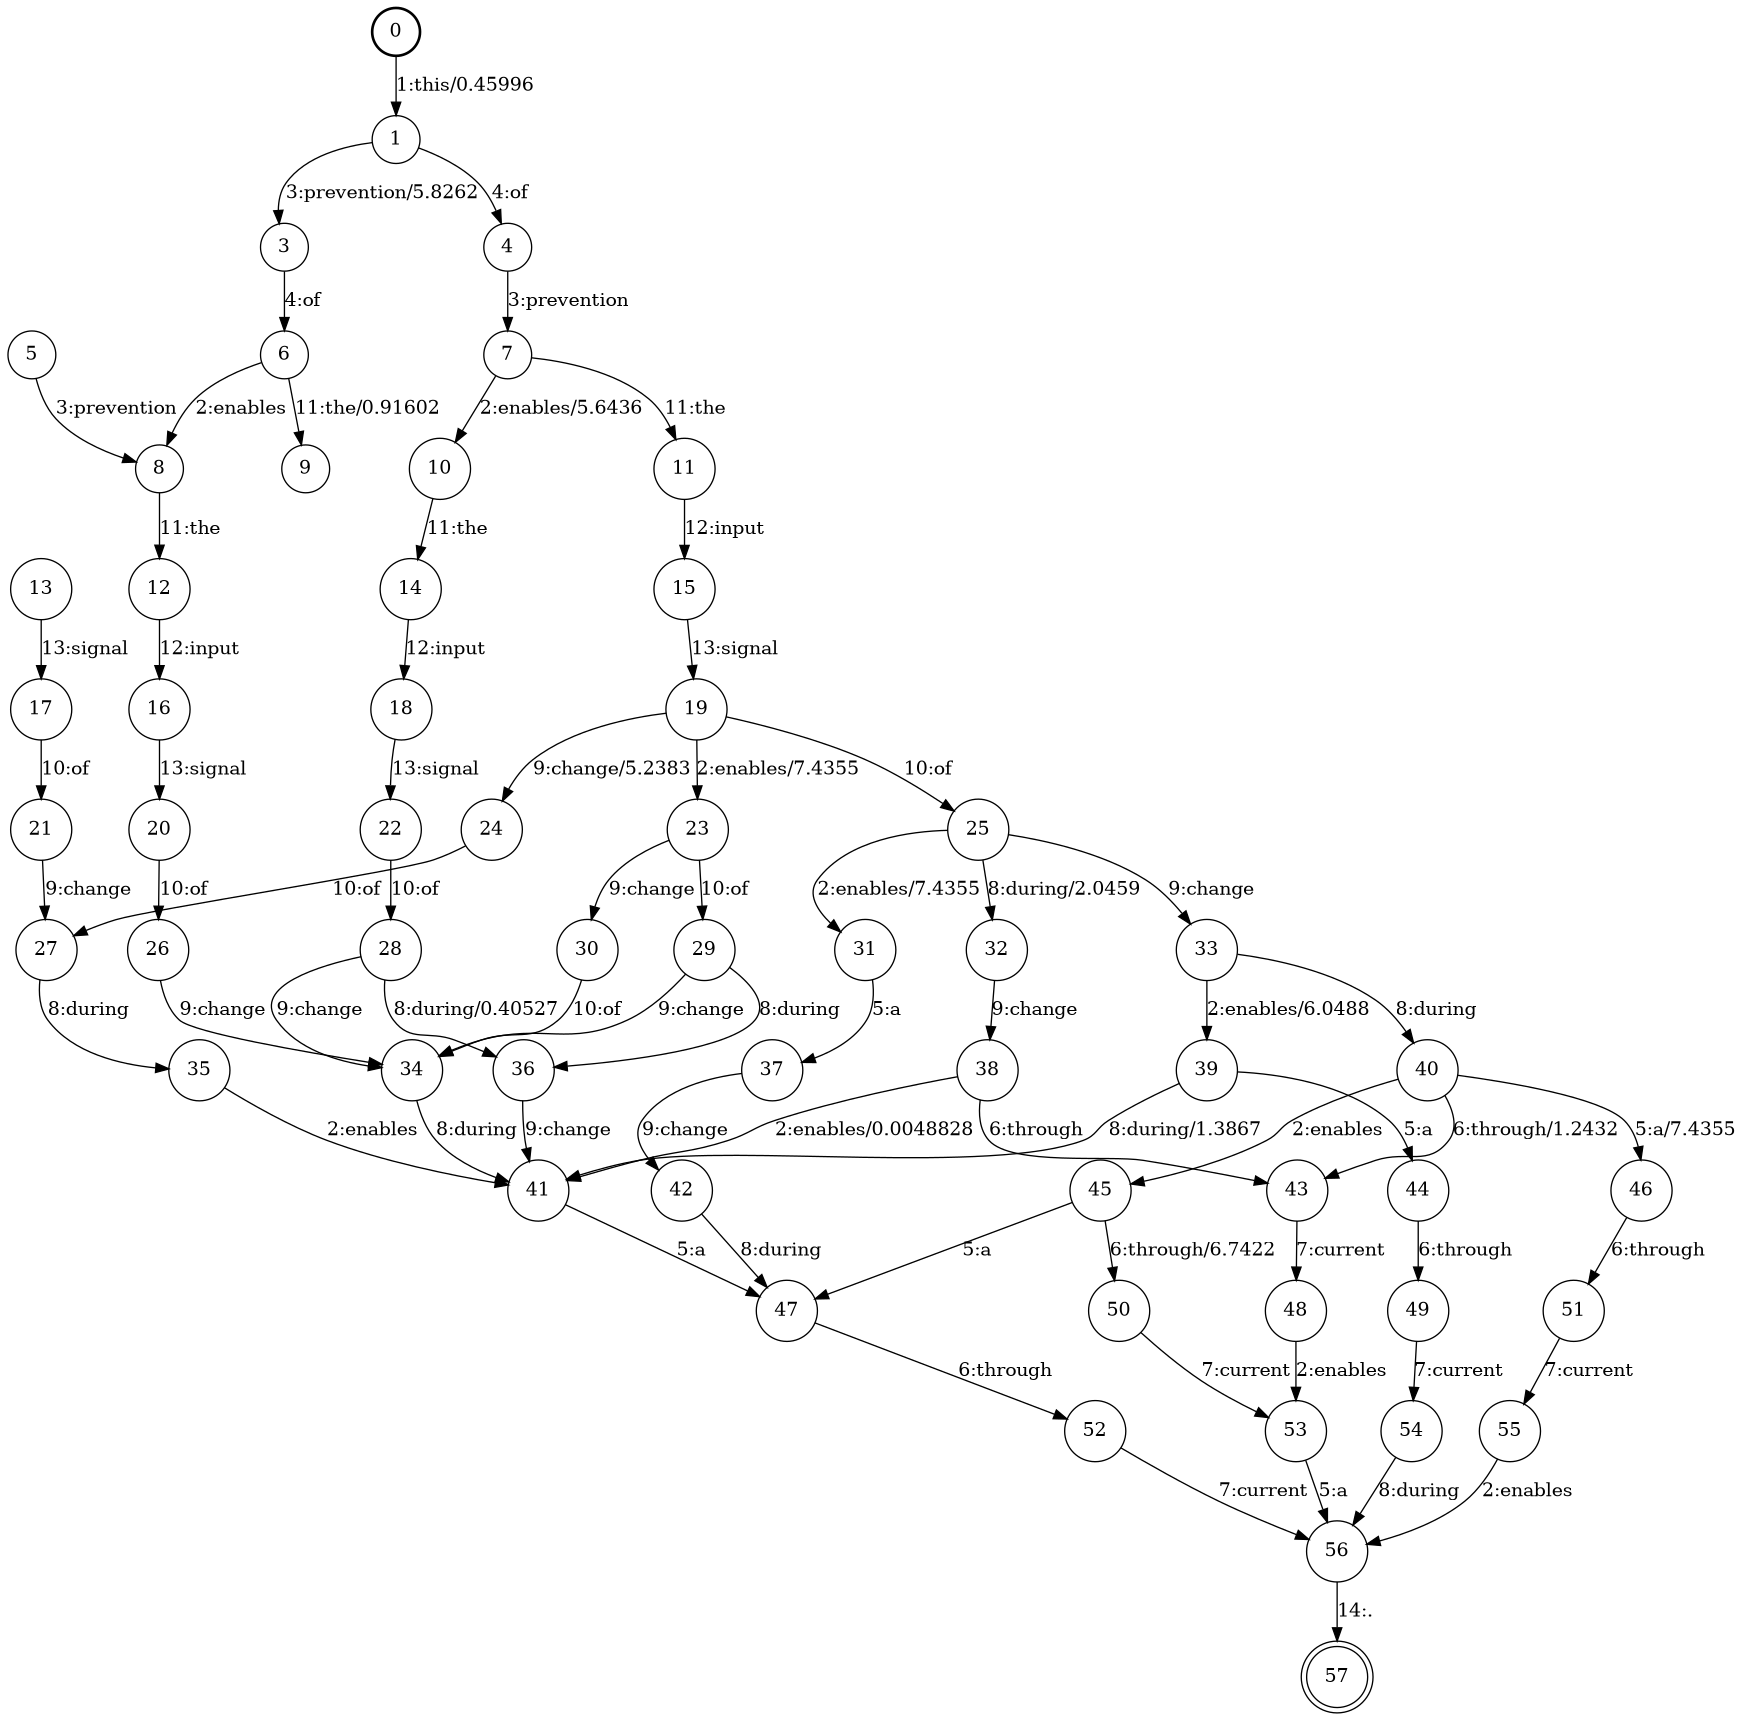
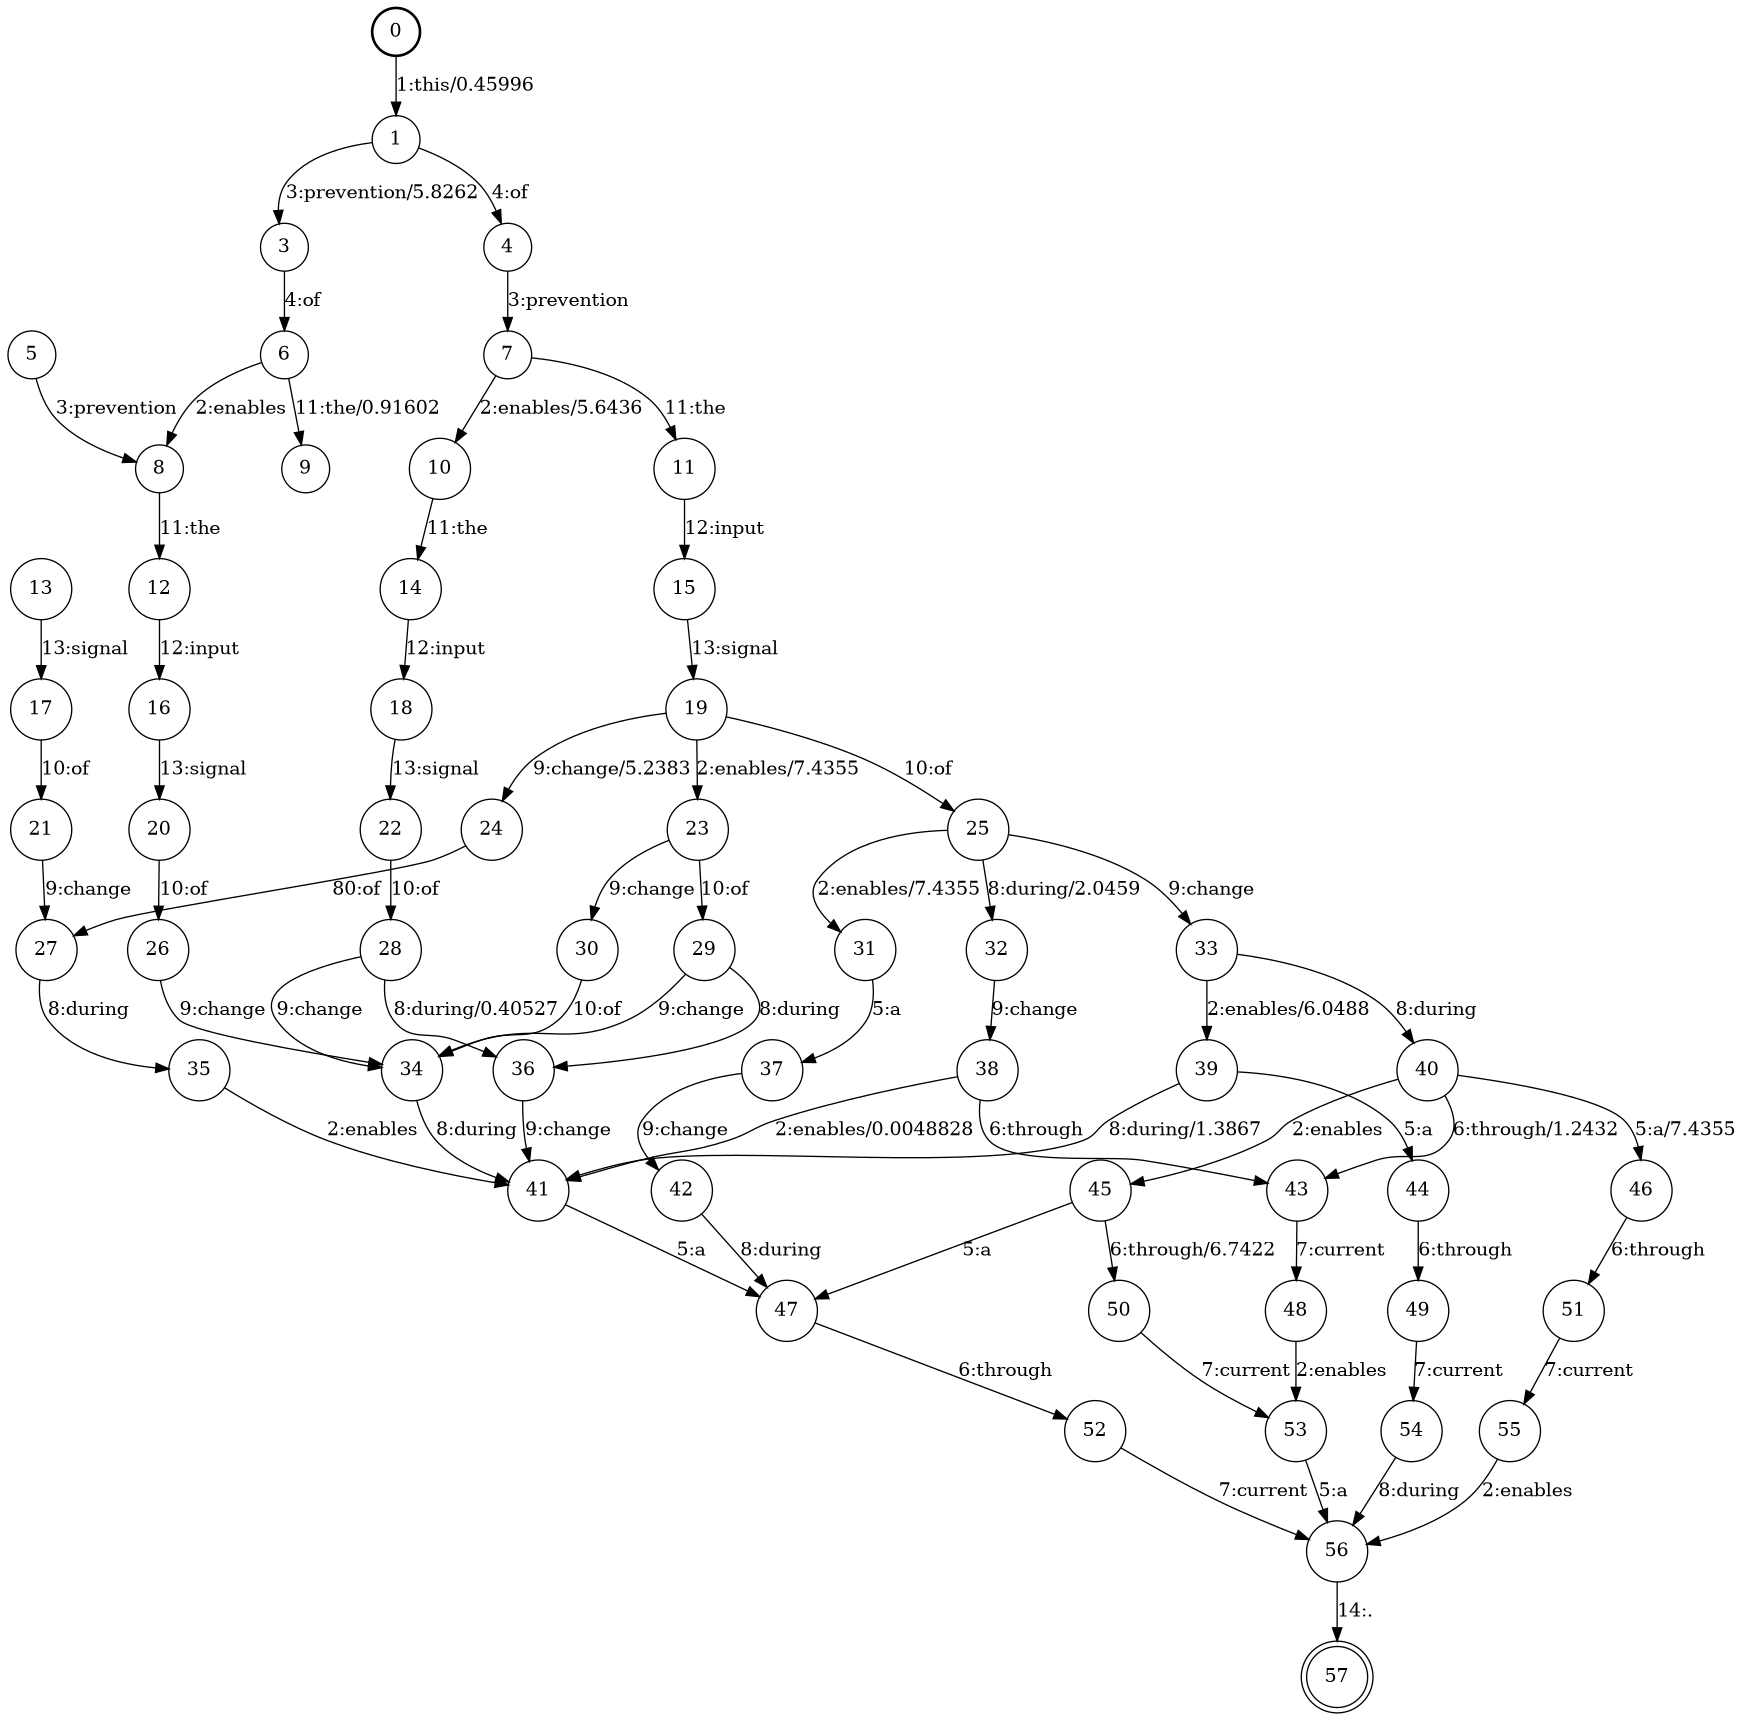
(357, 890) -> (357, 890)
